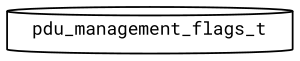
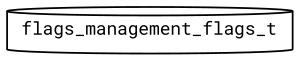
(150, 30) -> (150, 30)
